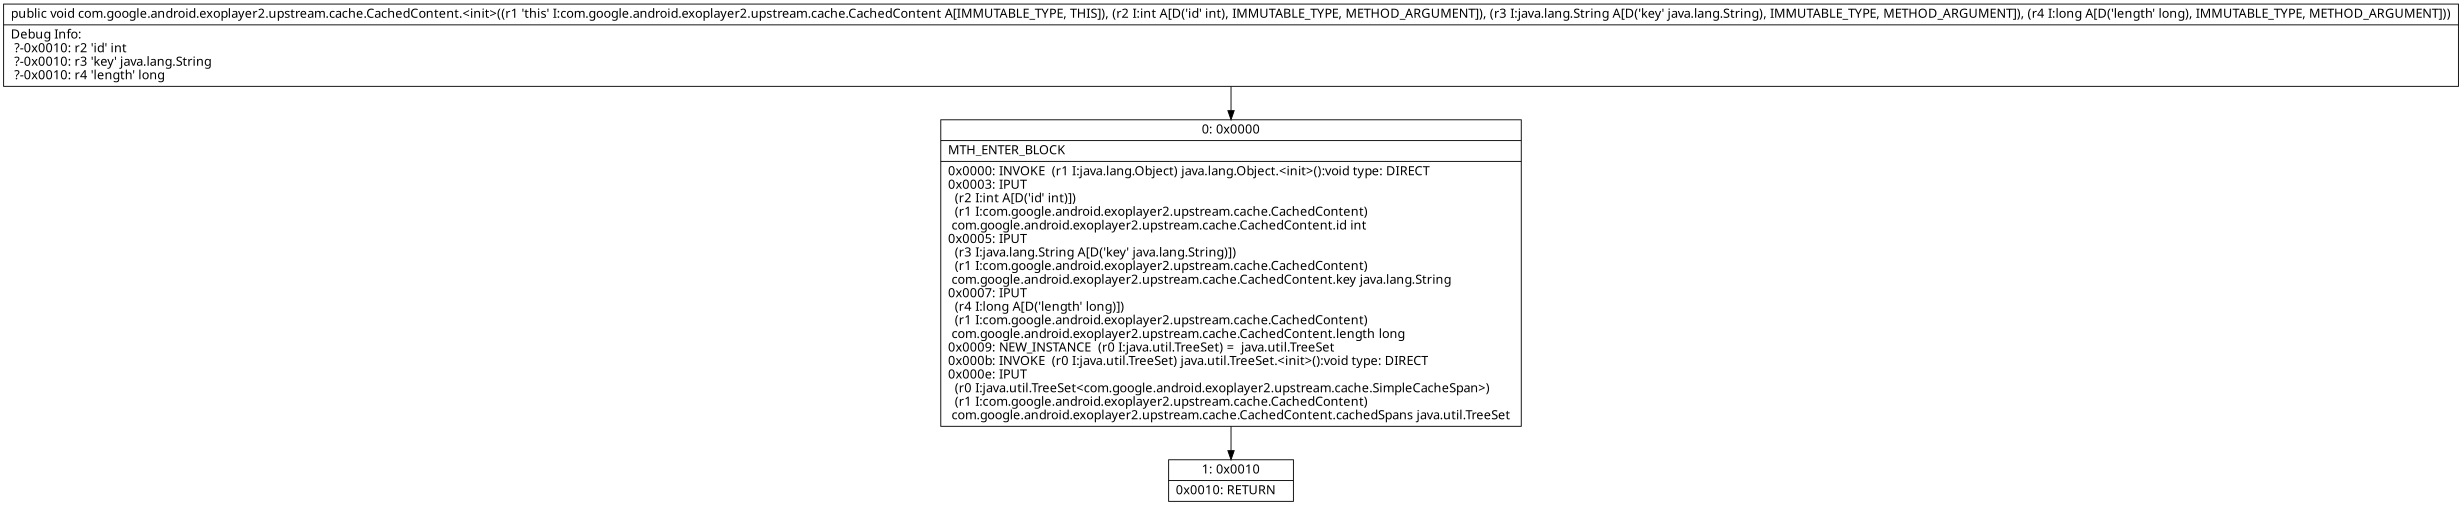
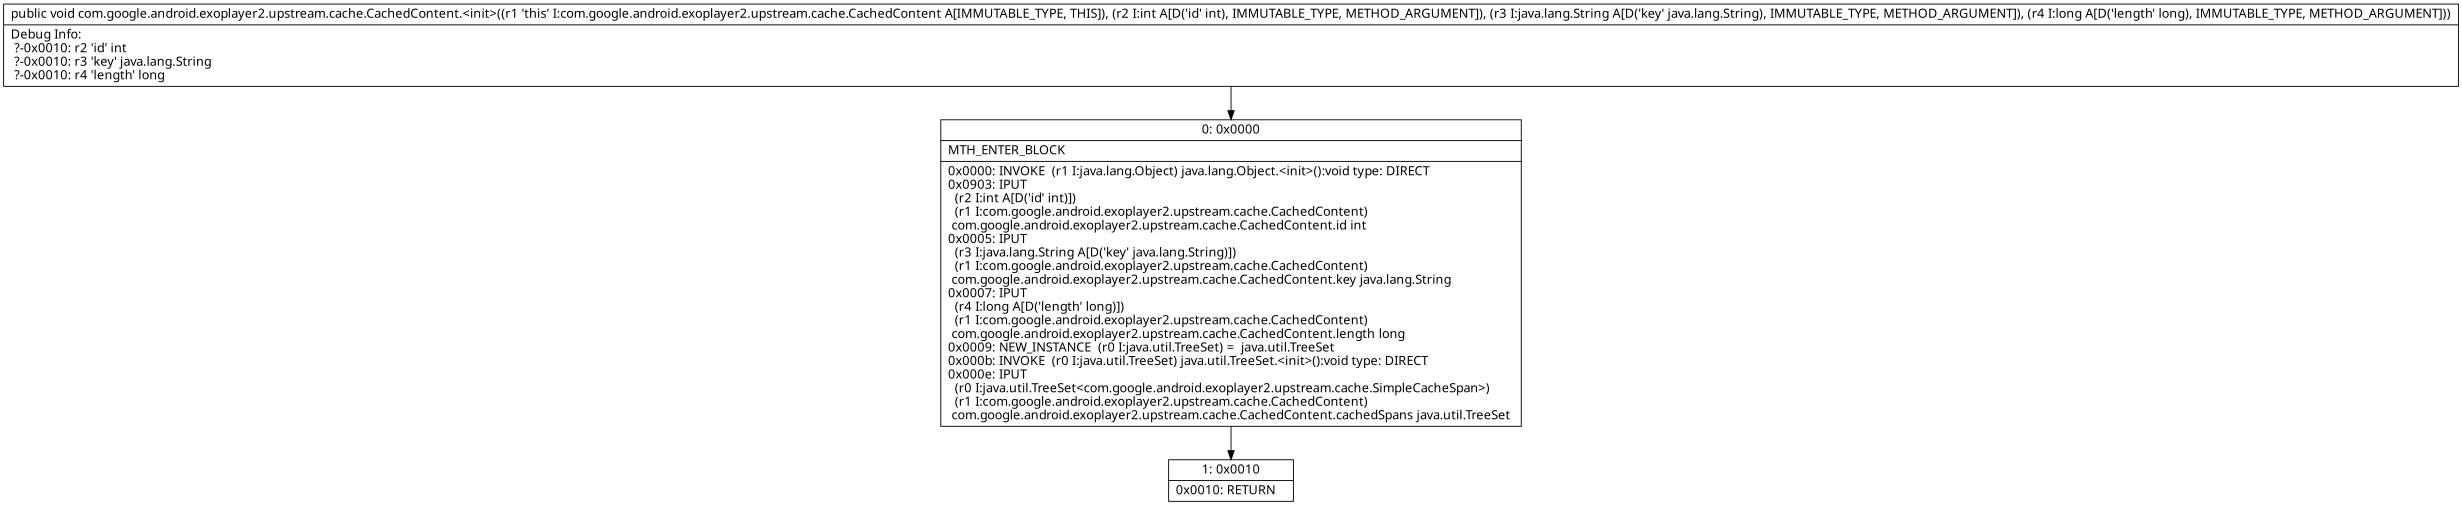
(991, 185) -> (991, 185)
